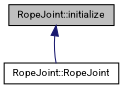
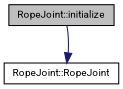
(55, 50) -> (68, 39)
